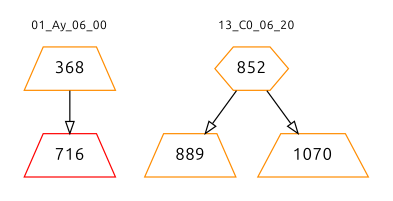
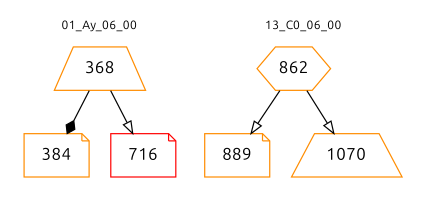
(256, 26) -> (303, 26)
(252, 69) -> (294, 69)
none -> (57, 155)
(70, 155) -> (143, 155)
(190, 155) -> (237, 155)
